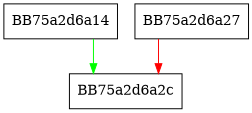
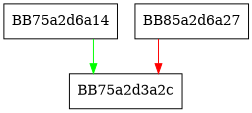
(192, 21) -> (192, 21)
(126, 91) -> (126, 91)
